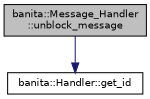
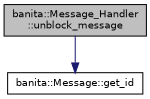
(75, 83) -> (75, 83)
